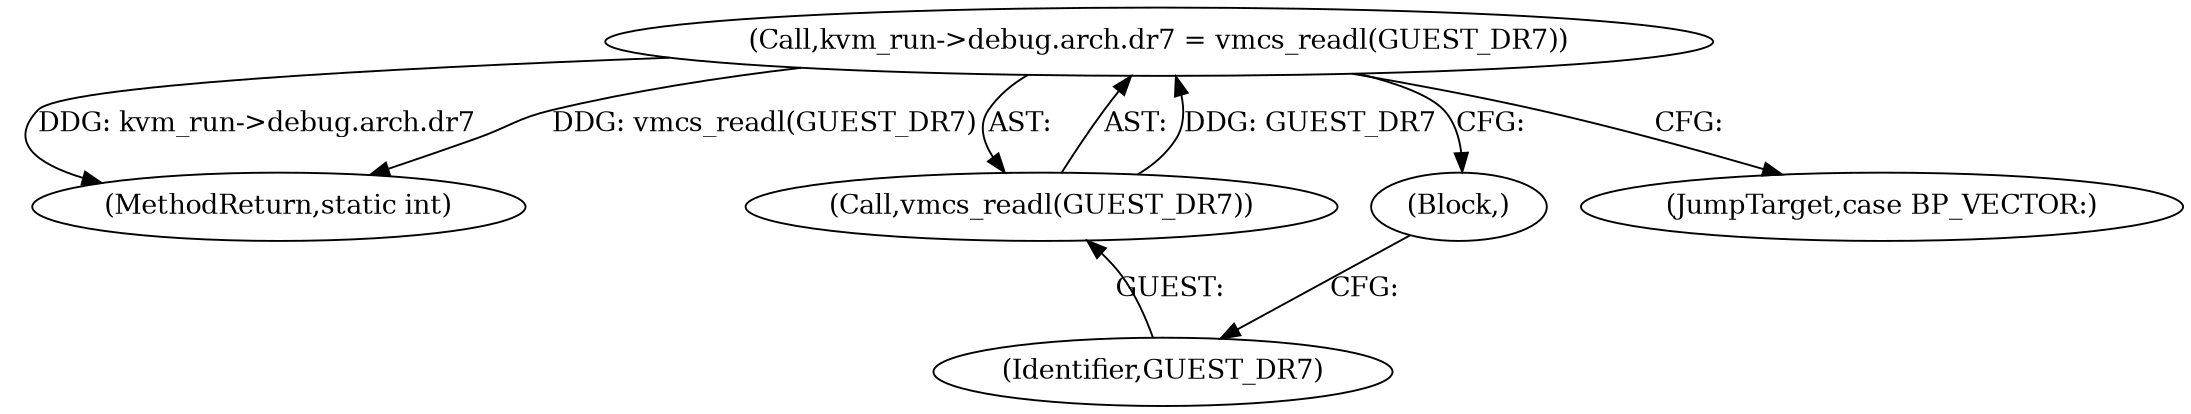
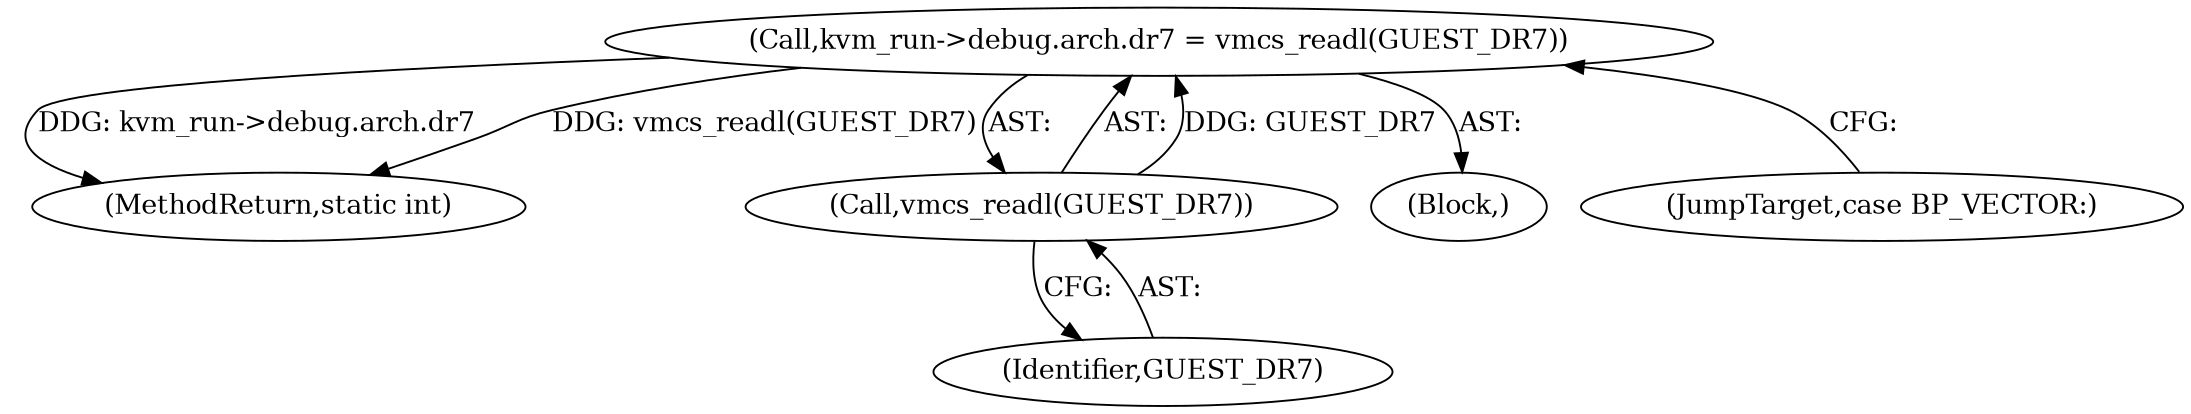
(1559, 115) -> (1734, 92)
(1495, 124) -> (1495, 124)
(1324, 282) -> (1037, 290)
(1174, 289) -> (1174, 289)
